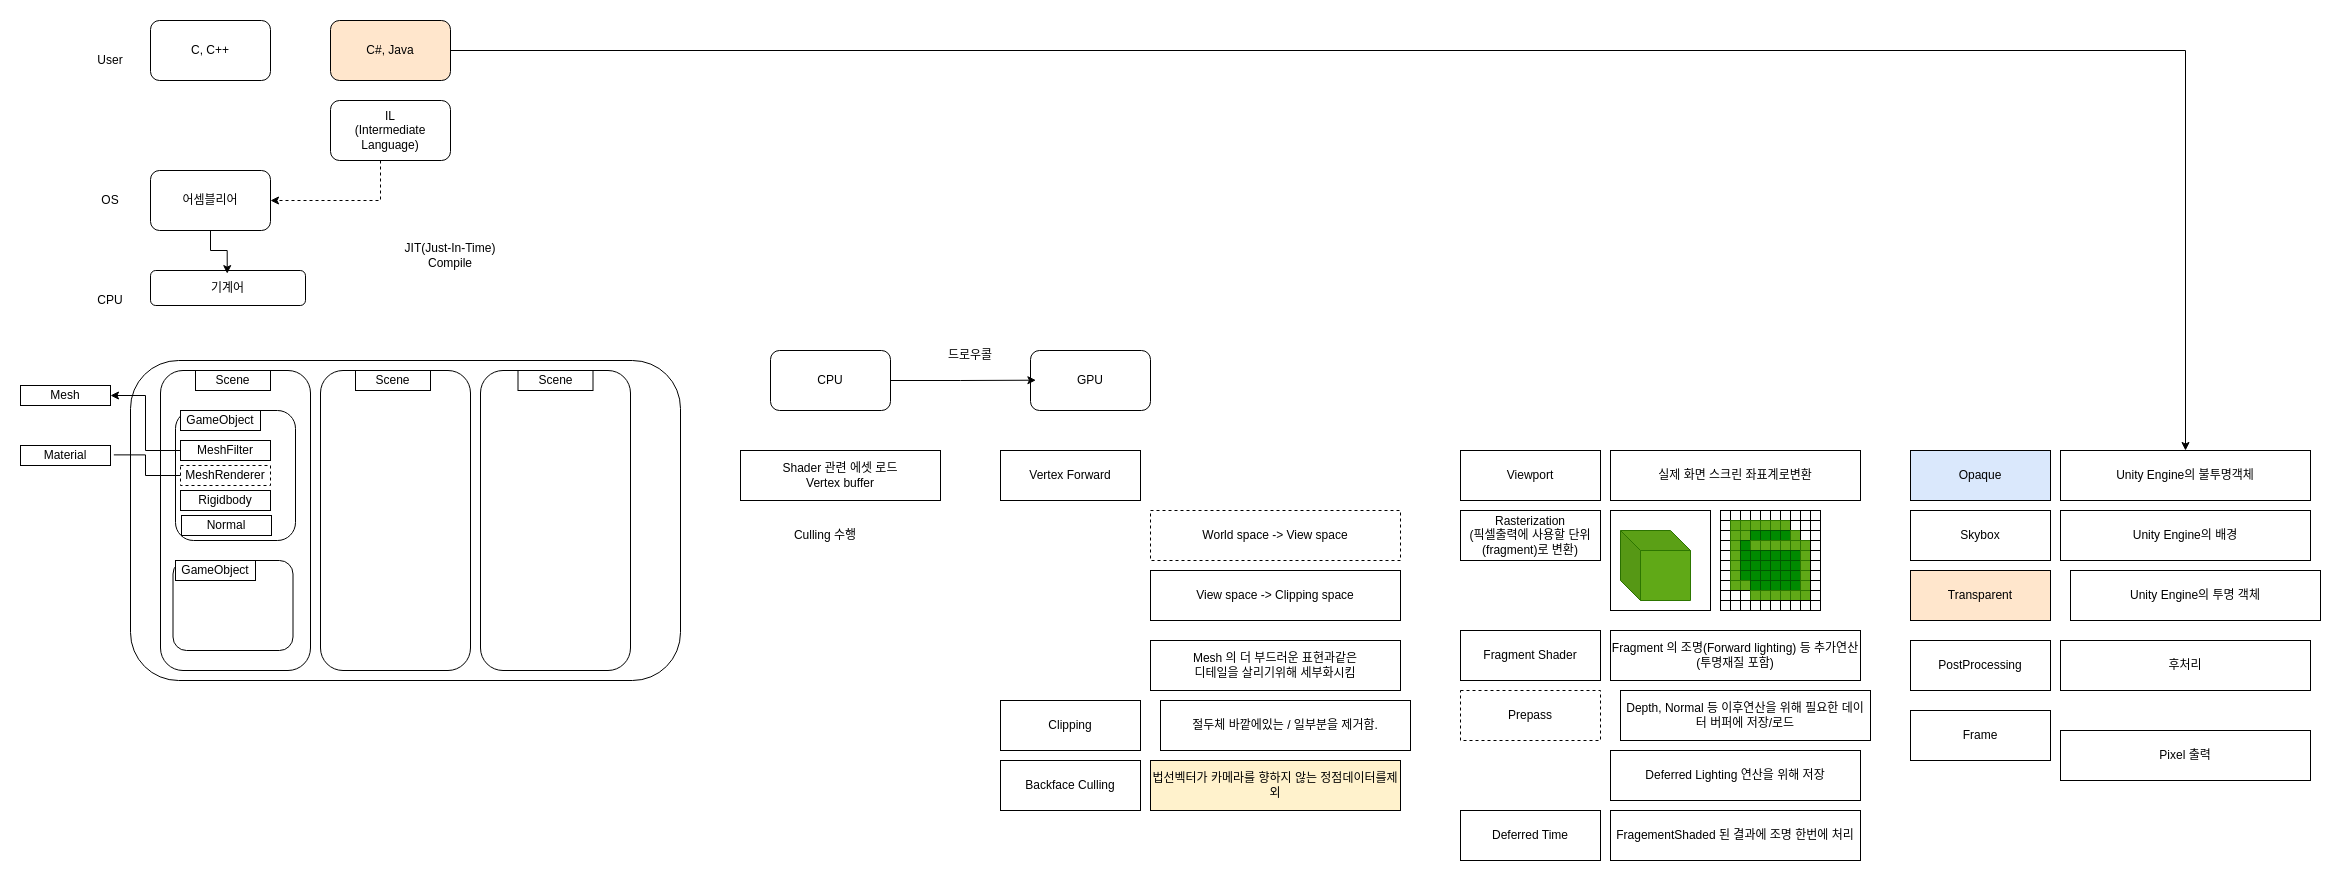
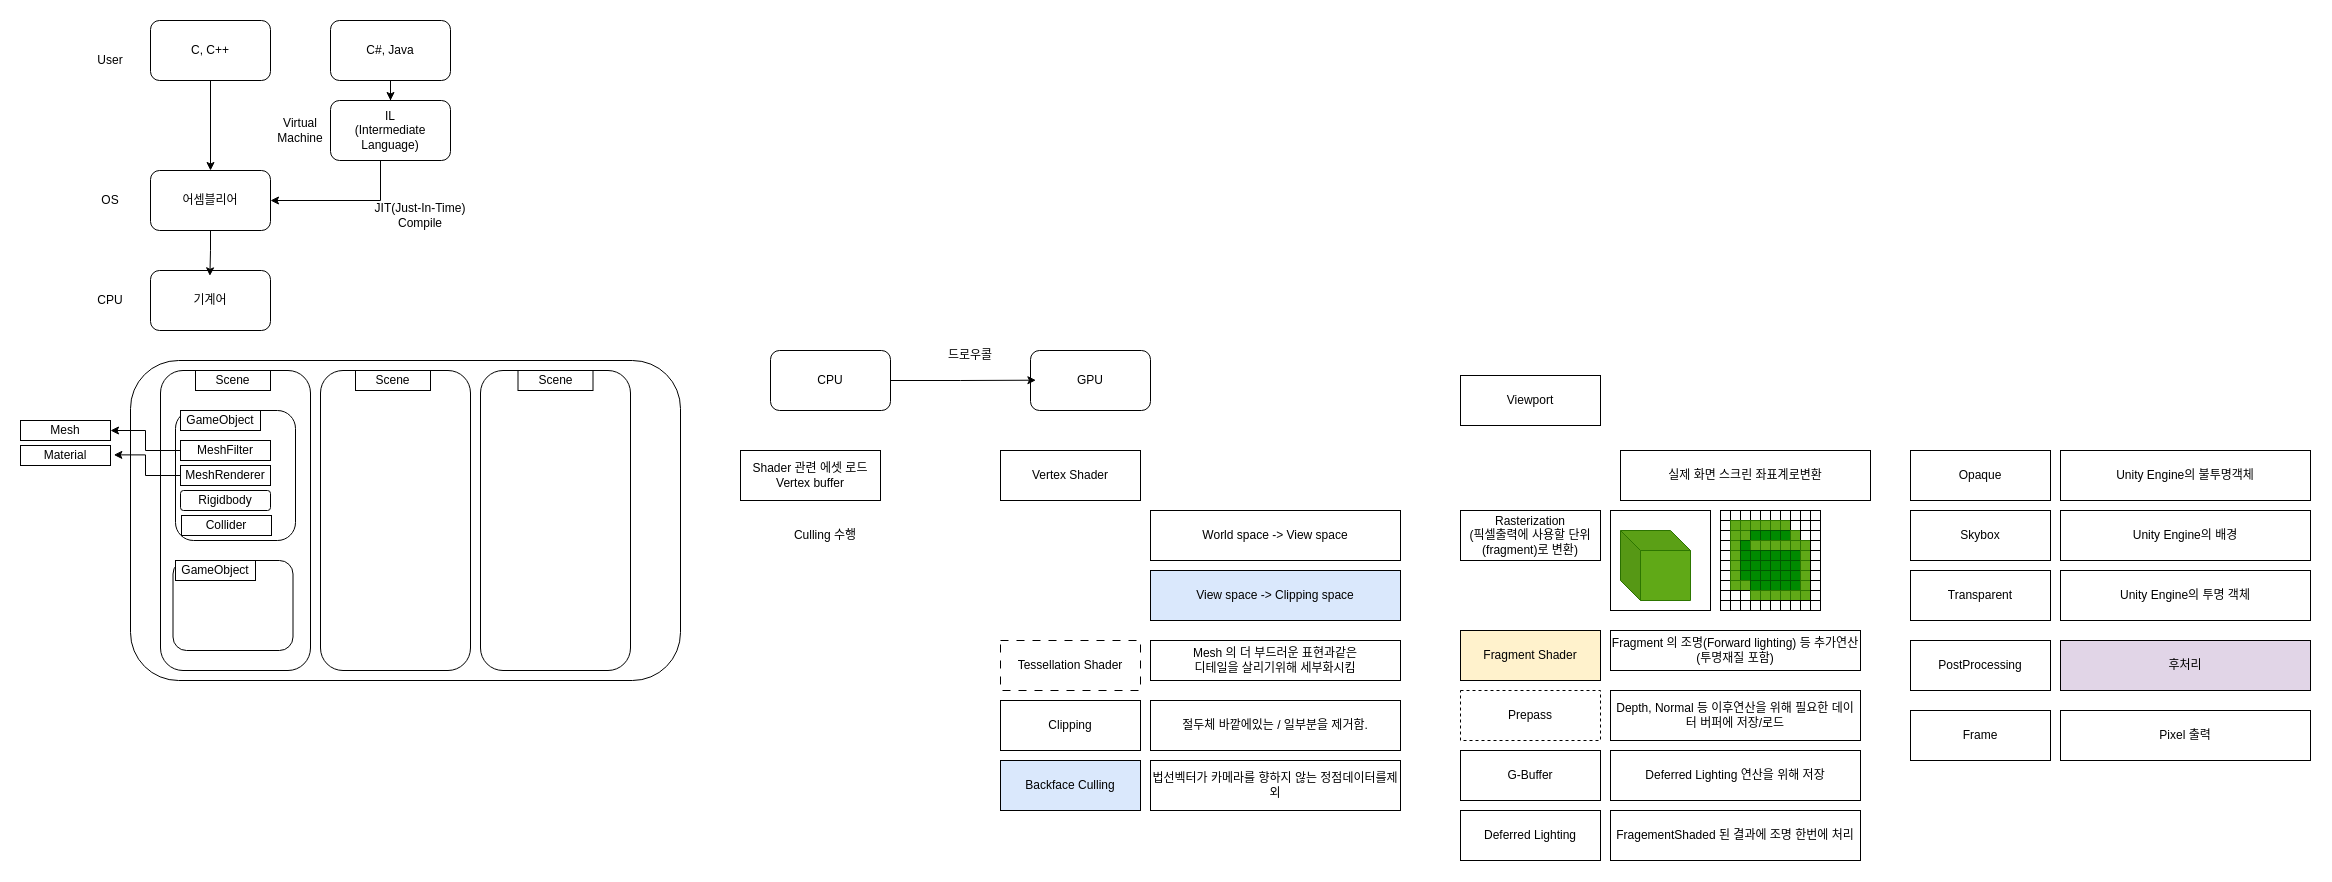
(391, 51) -> (391, 51)
(1515, 51) -> (391, 95)
none -> (211, 122)
none -> (301, 131)
(348, 201) -> (348, 201)
(451, 256) -> (421, 216)
(228, 288) -> (211, 301)
(66, 396) -> (66, 431)
(119, 455) -> (122, 455)
(226, 476) -> (226, 476)
(841, 476) -> (811, 476)
(1071, 476) -> (1071, 476)
(1531, 476) -> (1531, 401)
(1736, 476) -> (1746, 476)
(1981, 476) -> (1981, 476)
(226, 501) -> (226, 501)
(227, 526) -> (227, 526)
(1276, 536) -> (1276, 536)
(1276, 596) -> (1276, 596)
(1981, 596) -> (1981, 596)
(2196, 596) -> (2186, 596)
(1531, 656) -> (1531, 656)
(1736, 656) -> (1736, 651)
none -> (1071, 666)
(1276, 666) -> (1276, 661)
(2186, 666) -> (2186, 666)
(1746, 716) -> (1736, 716)
(1286, 726) -> (1276, 726)
(2186, 756) -> (2186, 736)
none -> (1531, 776)
(1071, 786) -> (1071, 786)
(1276, 786) -> (1276, 786)
(1531, 836) -> (1531, 836)
